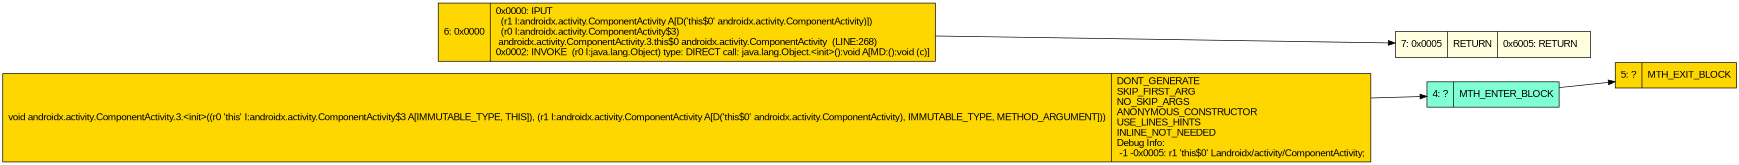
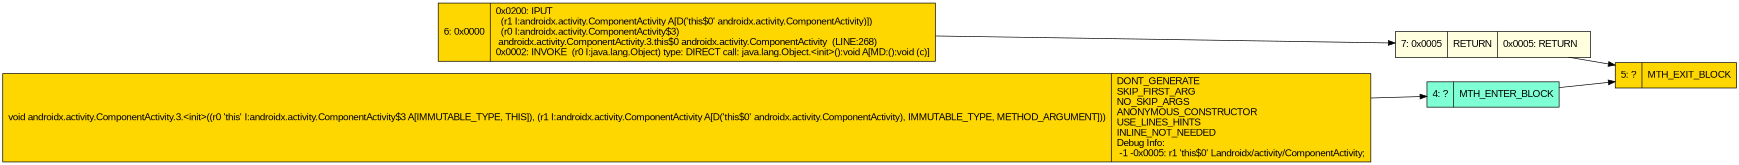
(527, 11) -> (527, 11)
(1544, 44) -> (1544, 44)
none -> (1588, 61)
